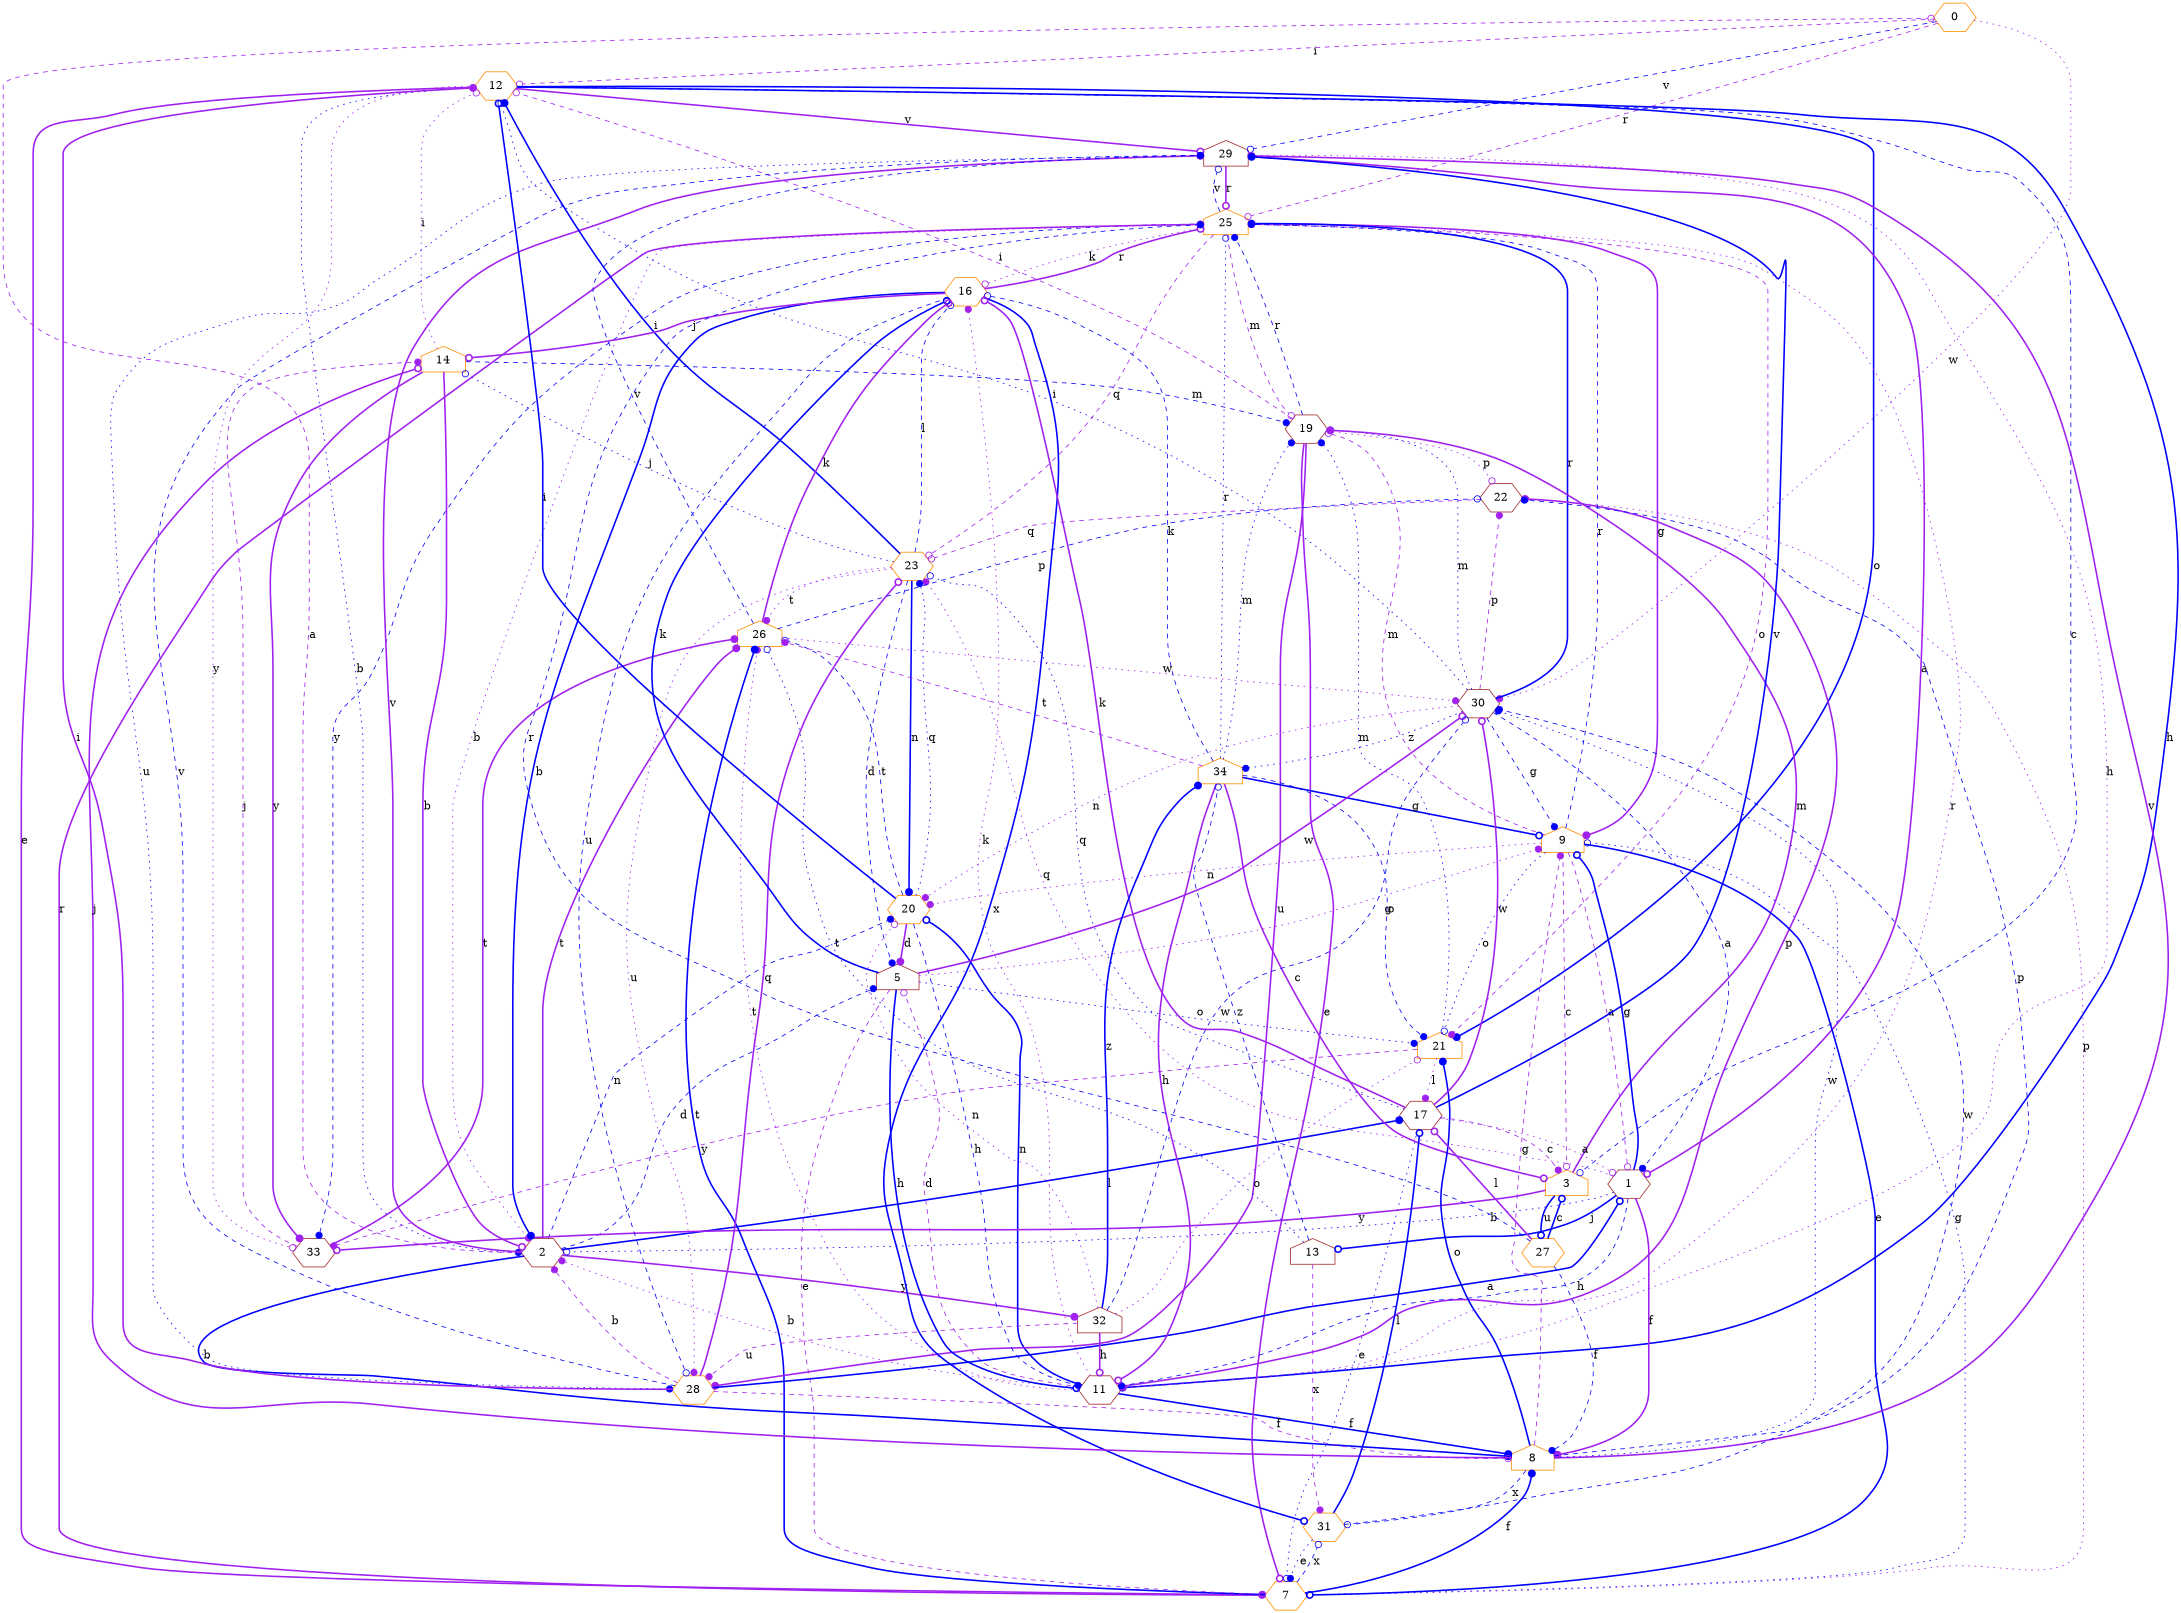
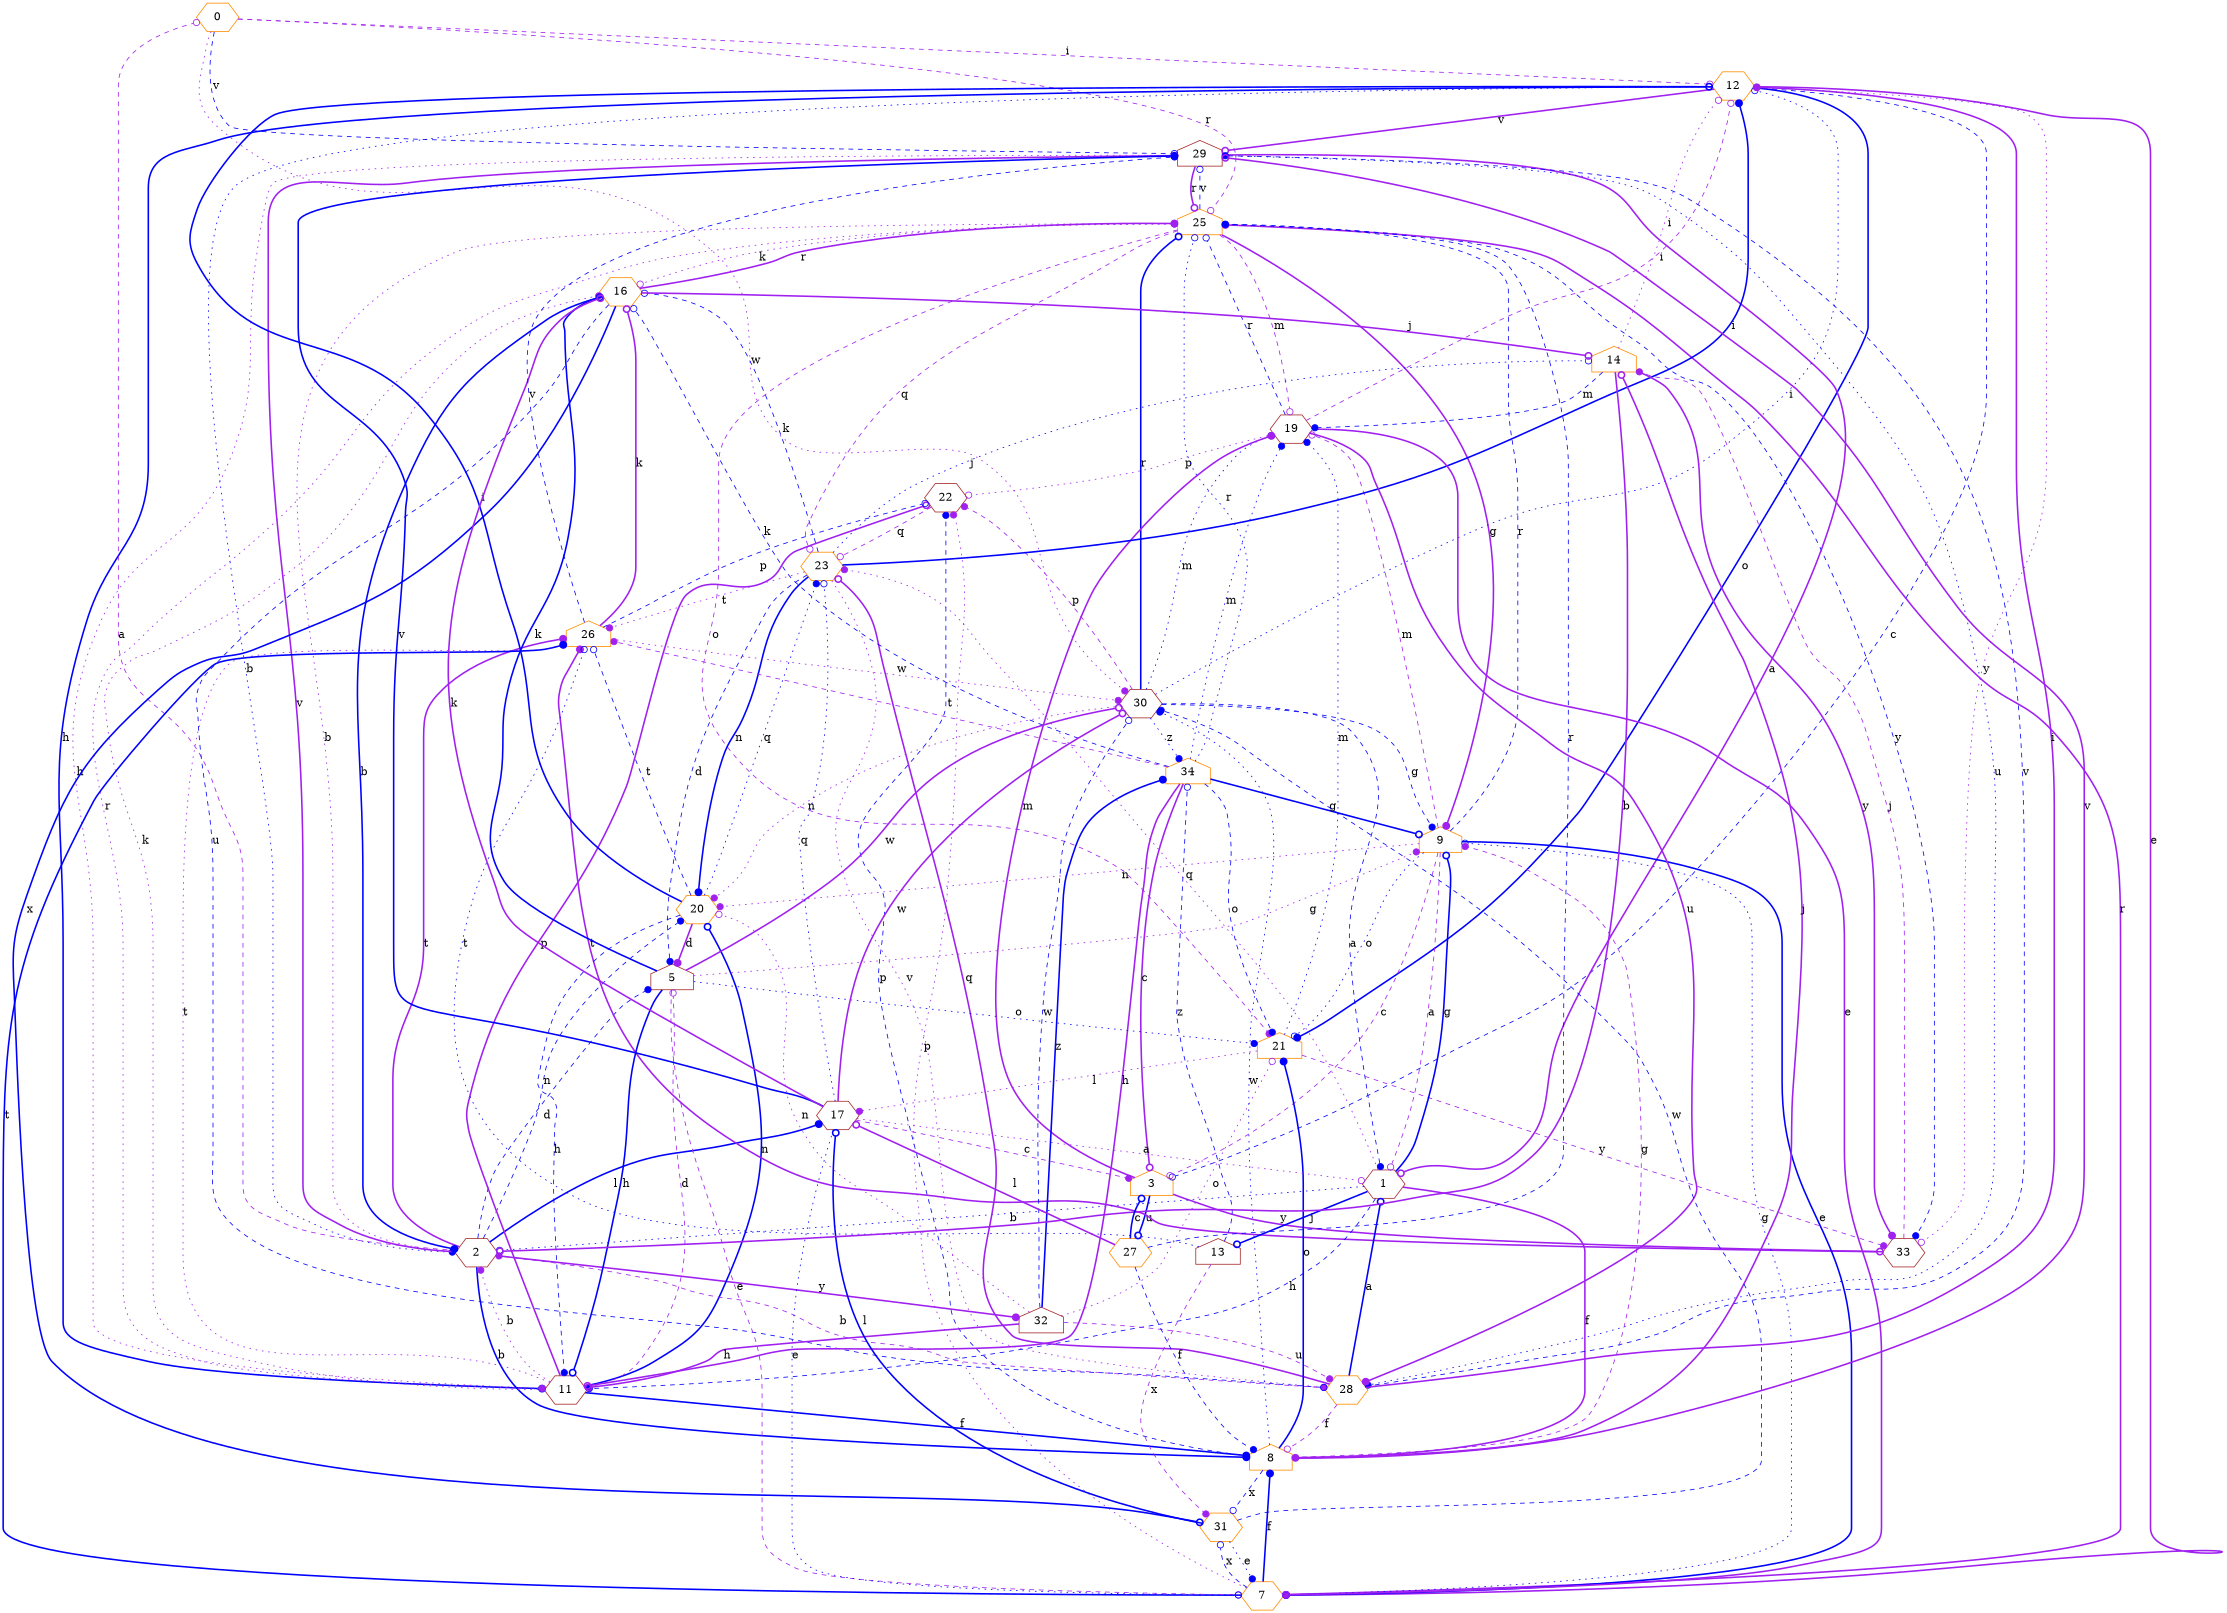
(1273, 326) -> (1246, 328)
(923, 429) -> (786, 429)
(562, 480) -> (309, 405)
(634, 978) -> (910, 978)
